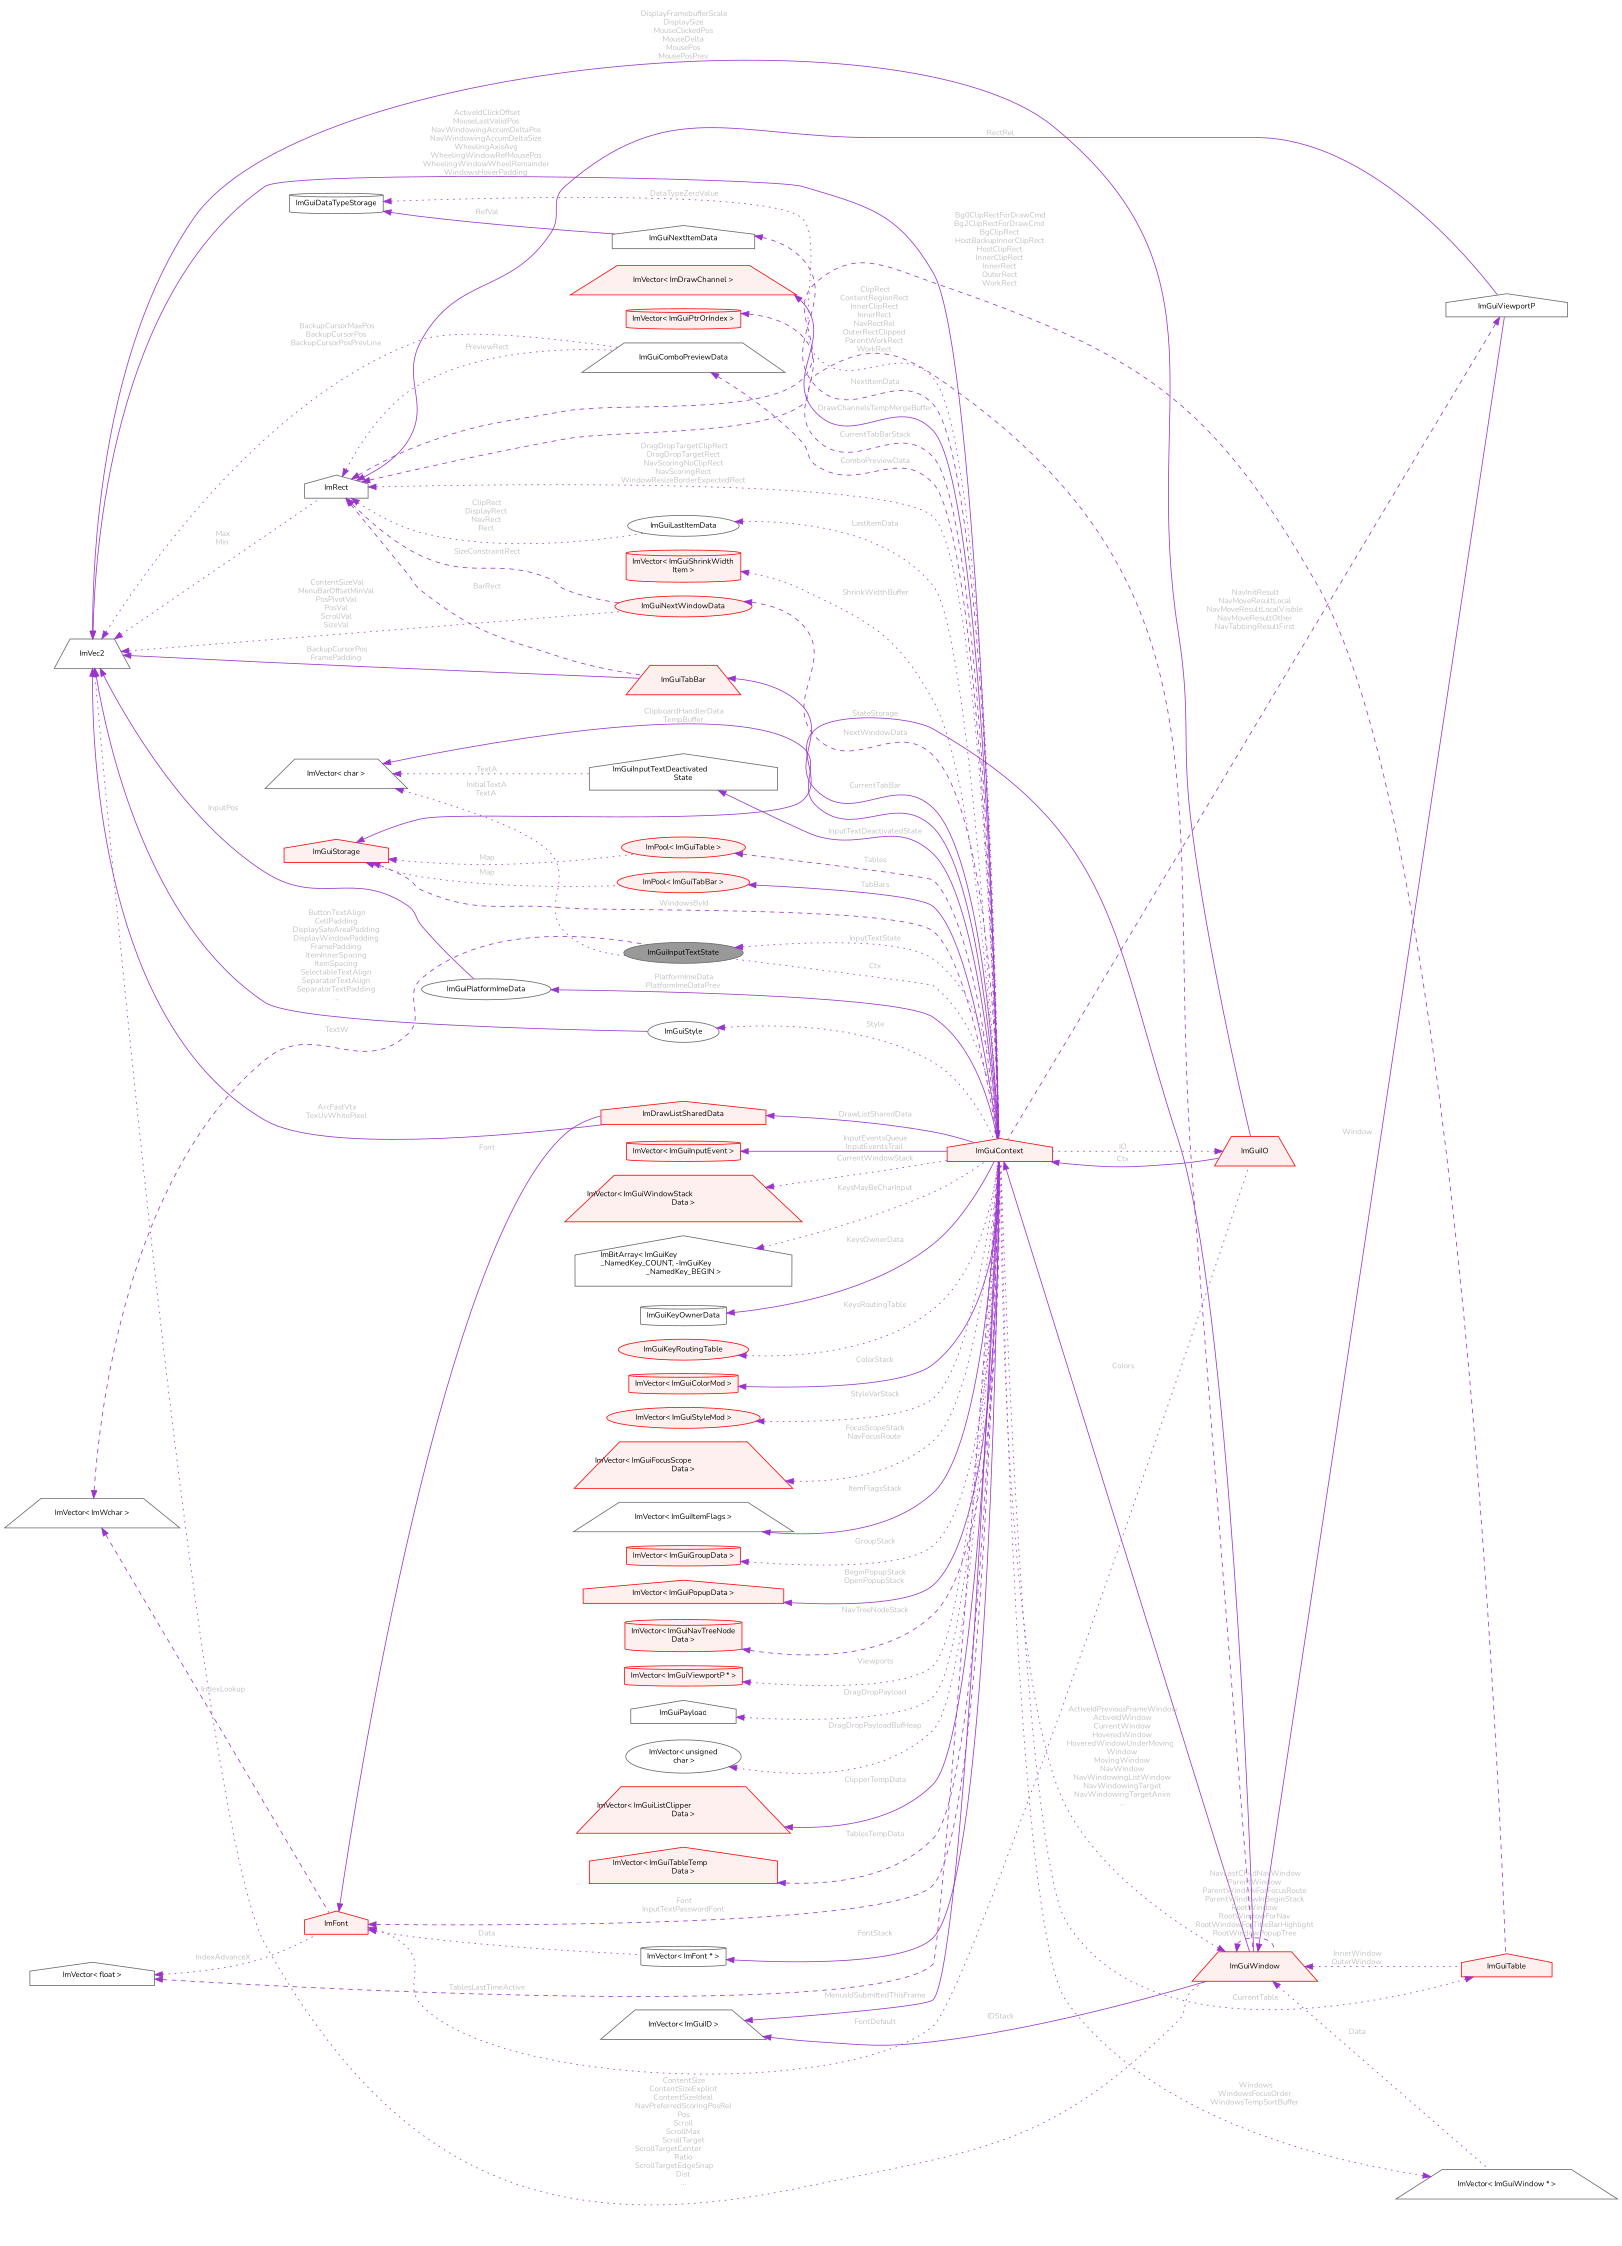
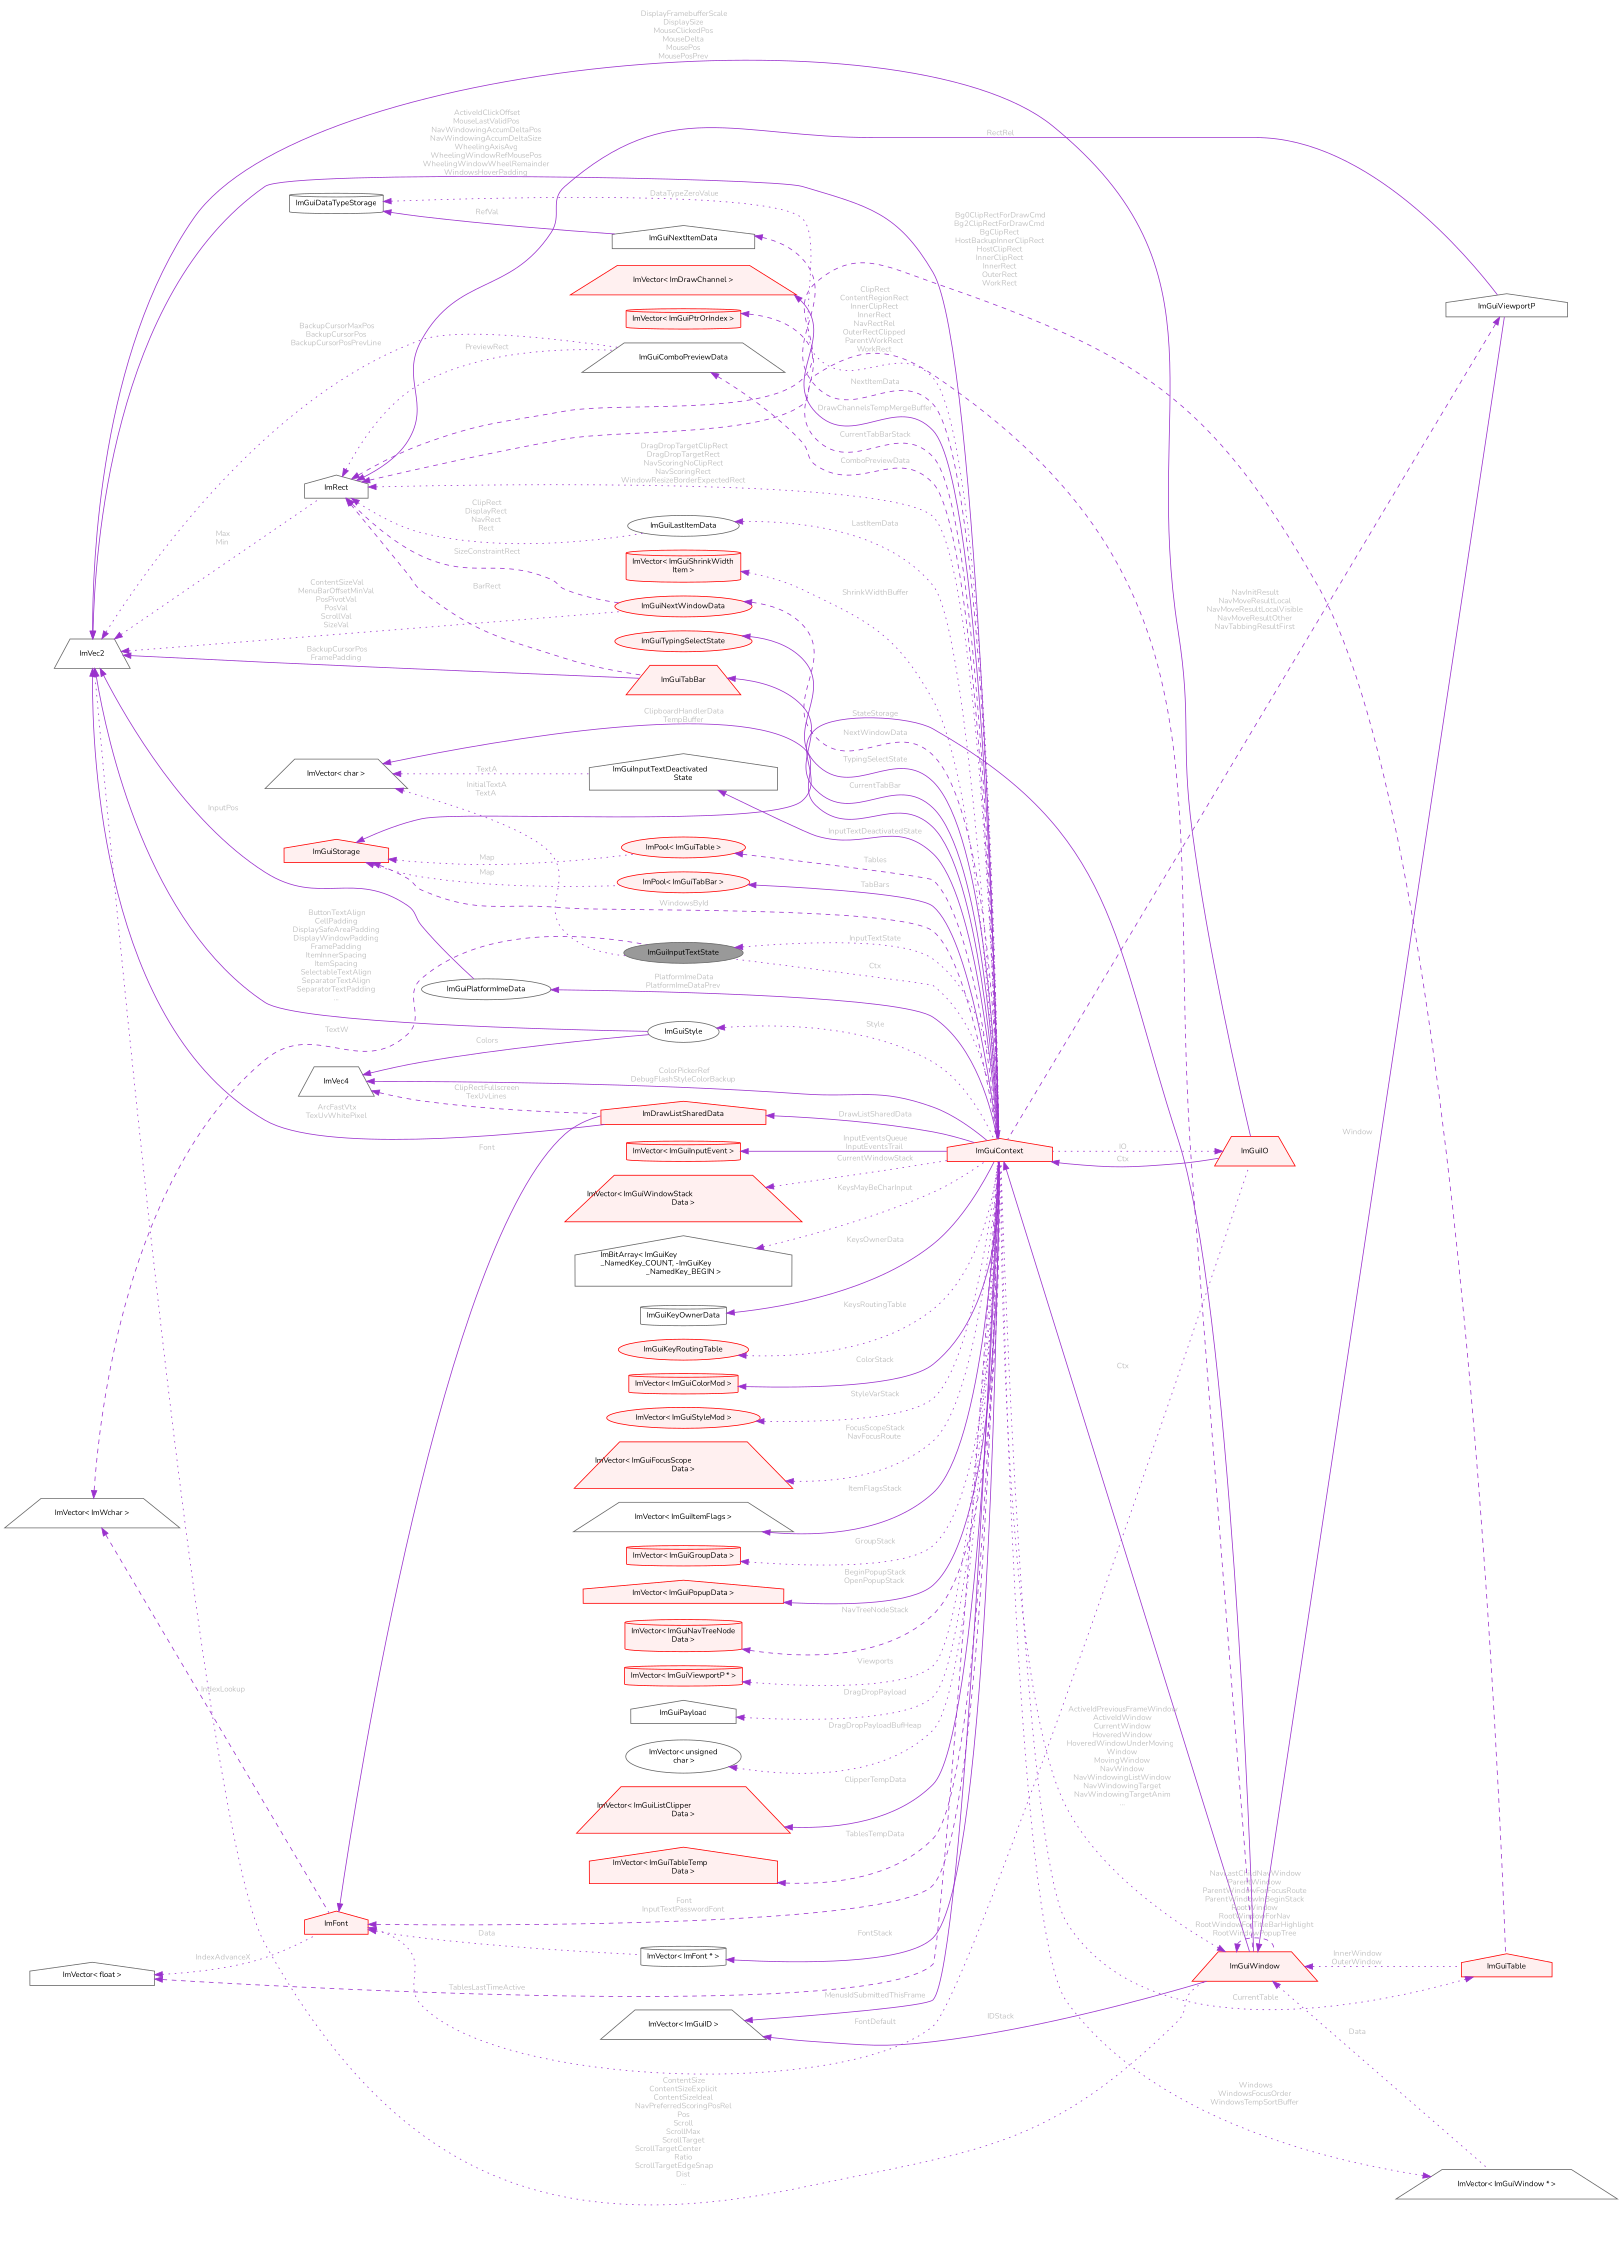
none -> (683, 641)
none -> (336, 1082)
(1122, 1366) -> (1122, 1366)
